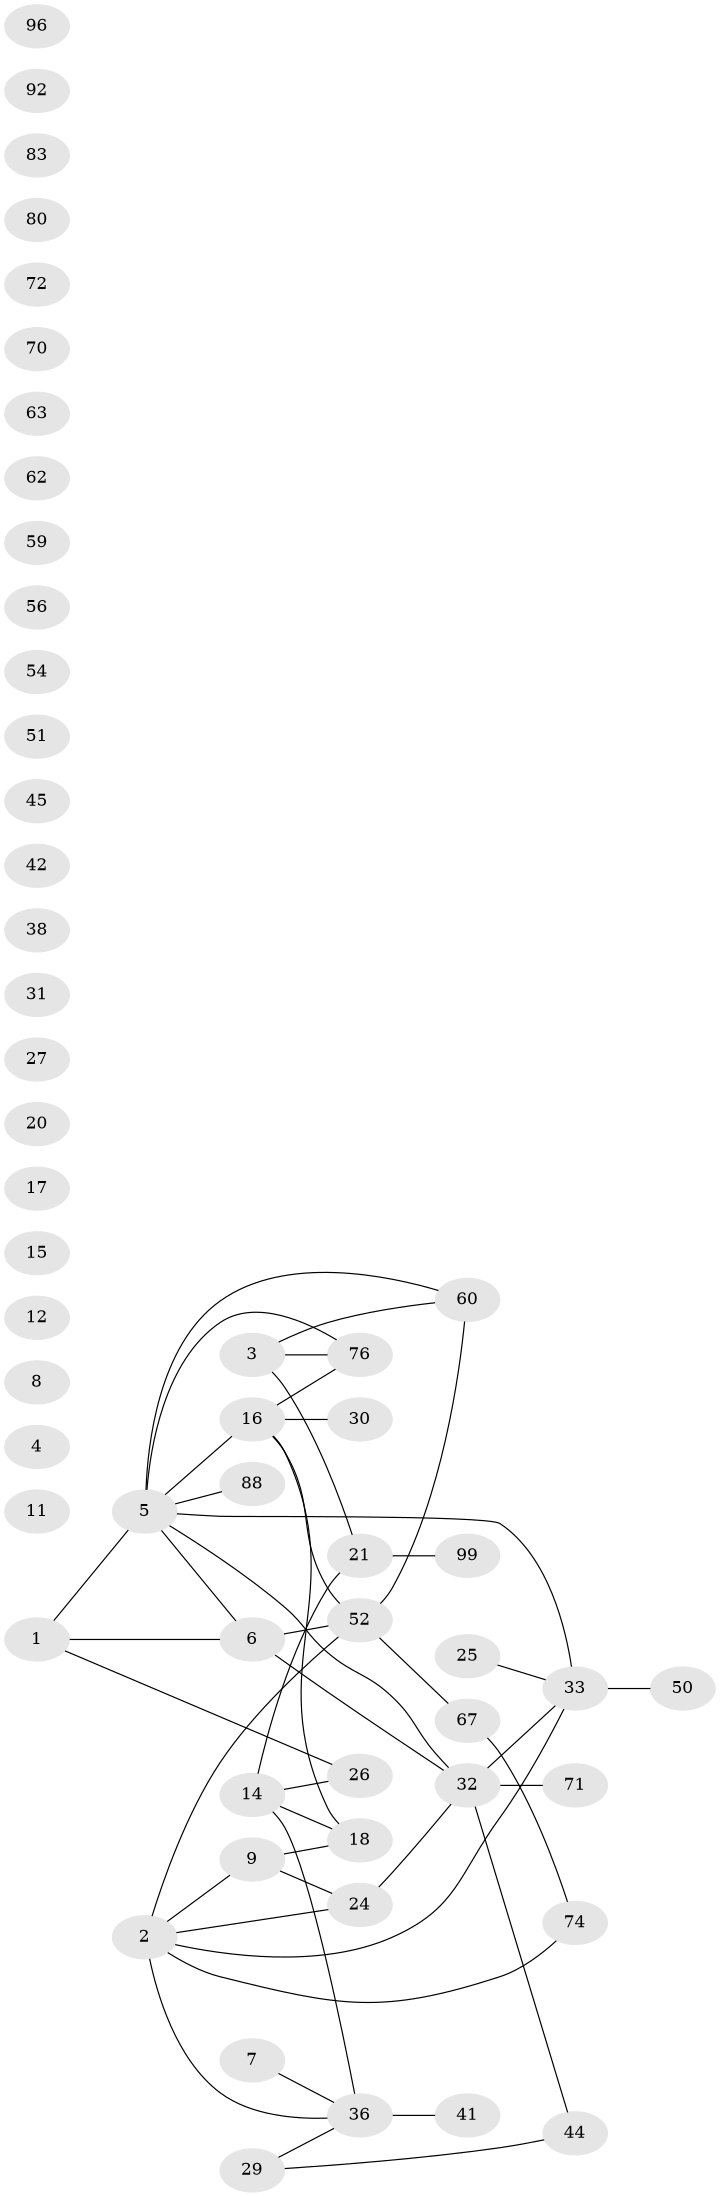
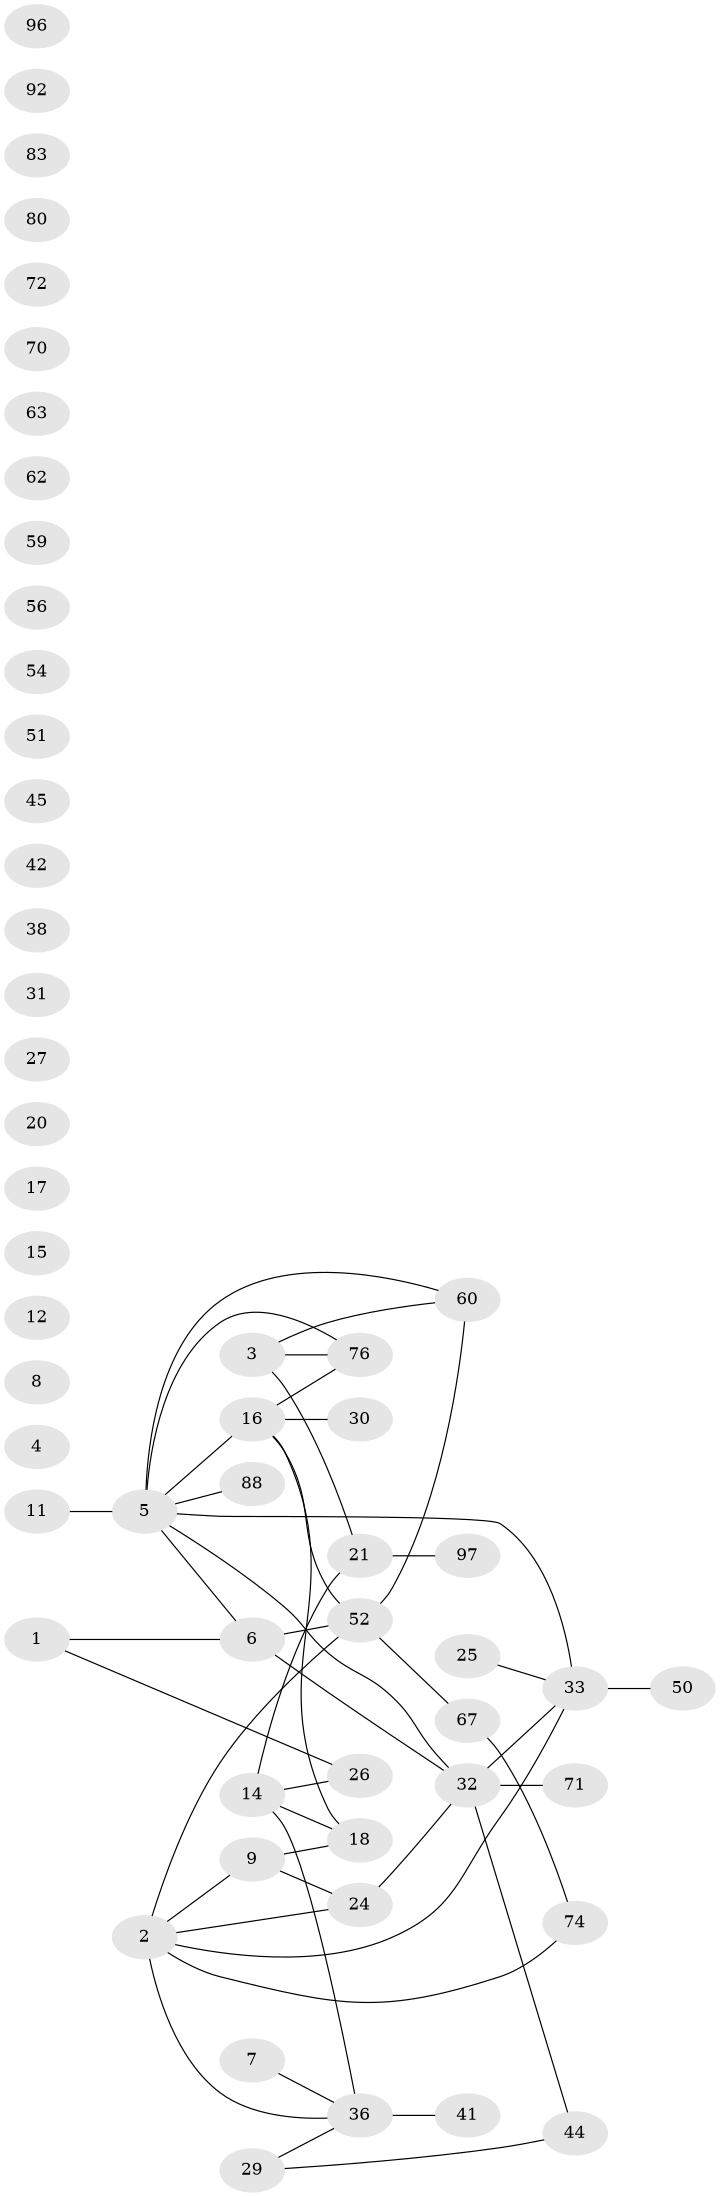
(468, 1556) -> (468, 1556)
(91, 1575) -> (91, 1512)
